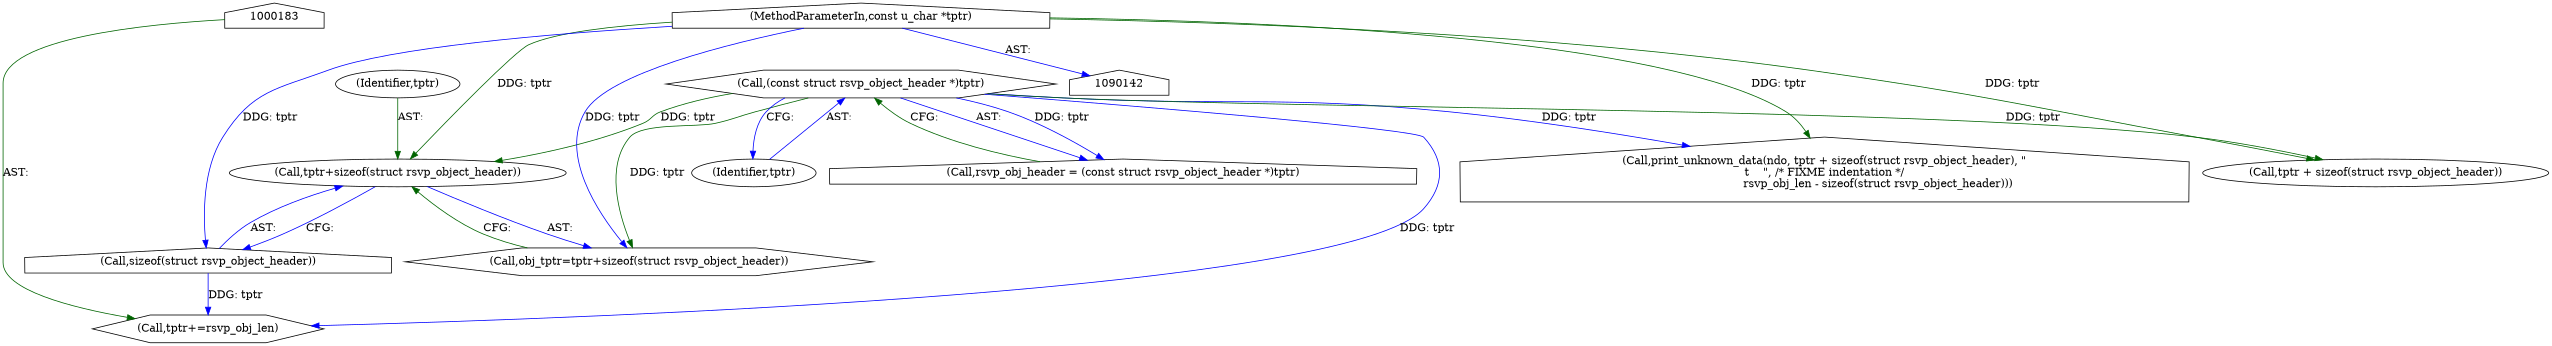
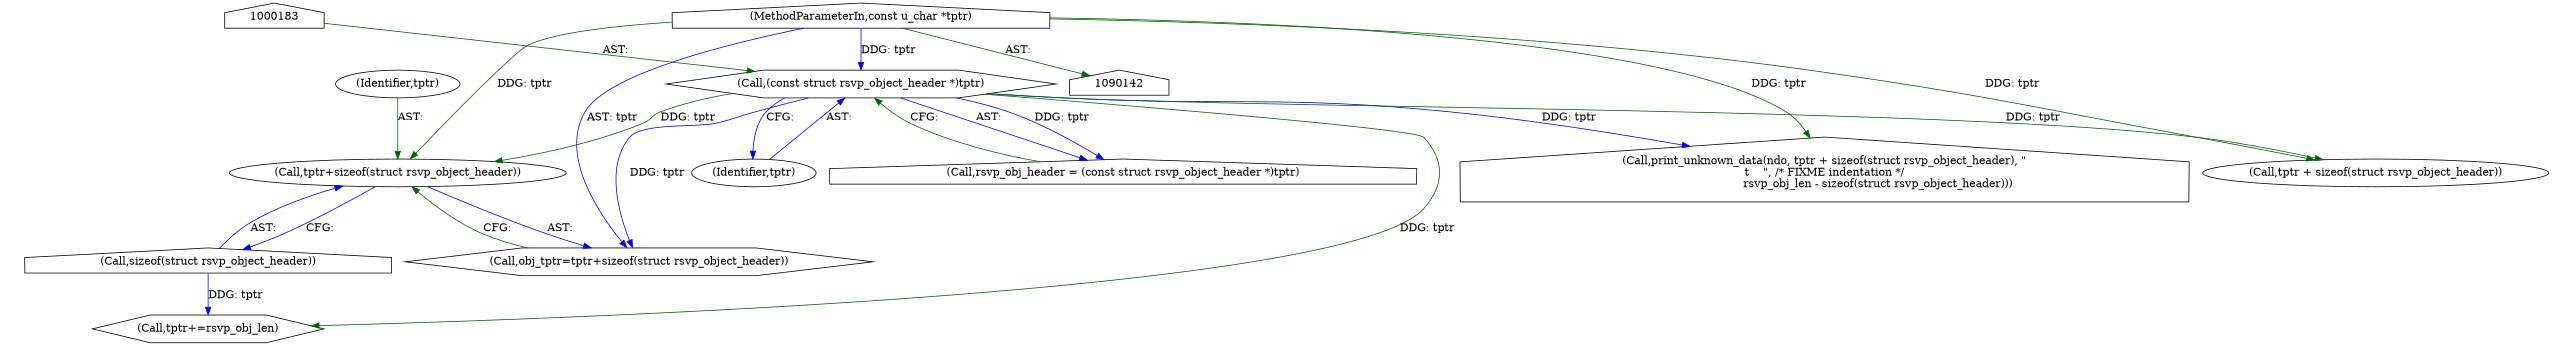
(992, 51) -> (992, 51)
(383, 56) -> (861, 45)
(612, 118) -> (612, 118)
(3, 123) -> (546, 48)
(666, 127) -> (666, 127)
(1136, 277) -> (1136, 277)
